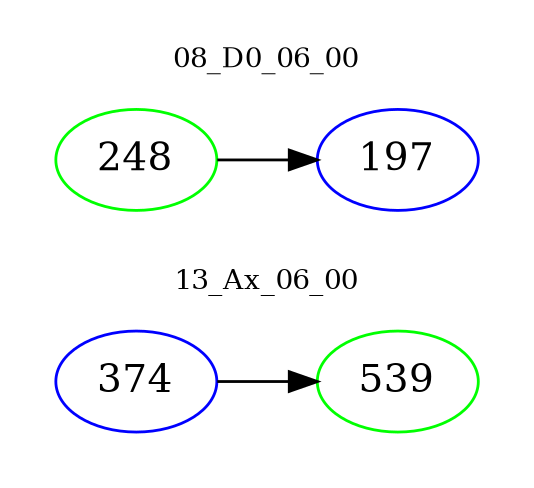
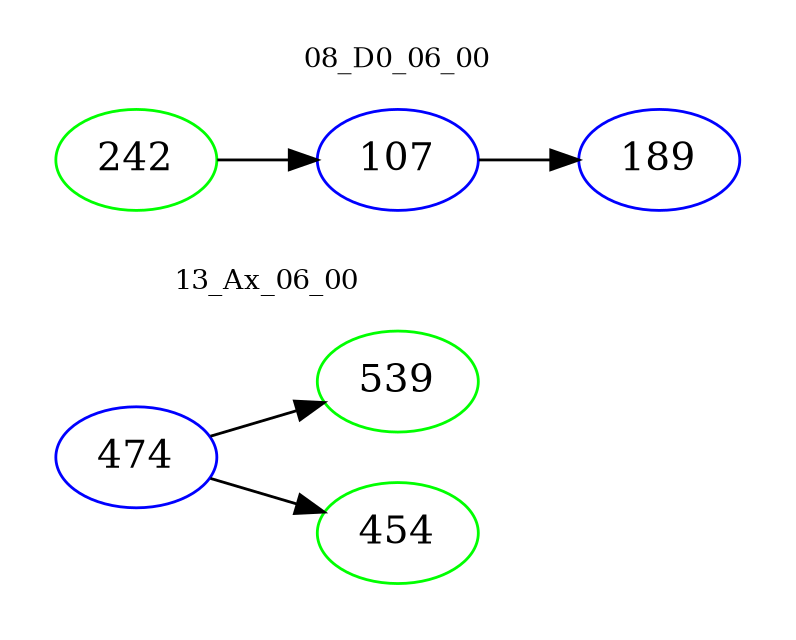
(136, 160) -> (136, 160)
(398, 160) -> (398, 160)
none -> (659, 160)
(136, 382) -> (136, 457)
none -> (398, 533)
